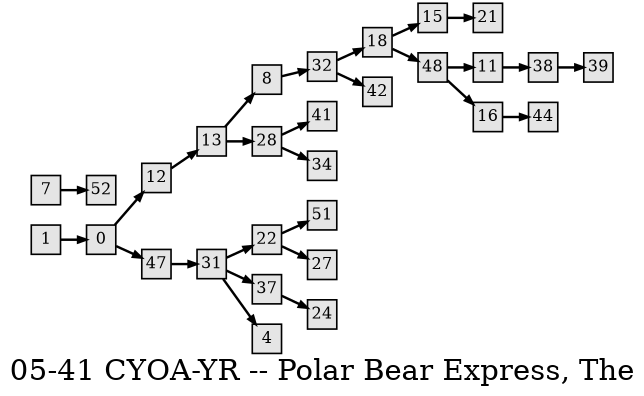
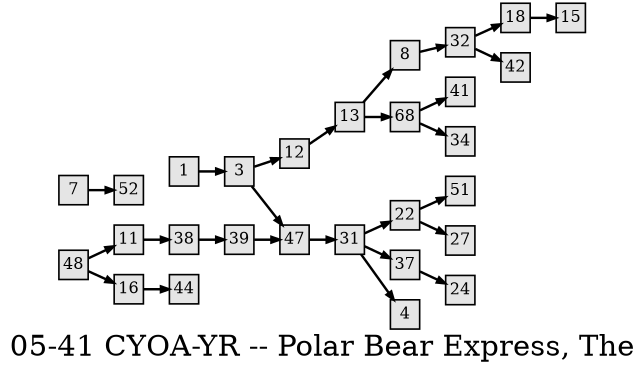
(488, 18) -> none
(401, 53) -> none
(267, 141) -> (405, 117)
(101, 240) -> (239, 171)
none -> (263, 240)
